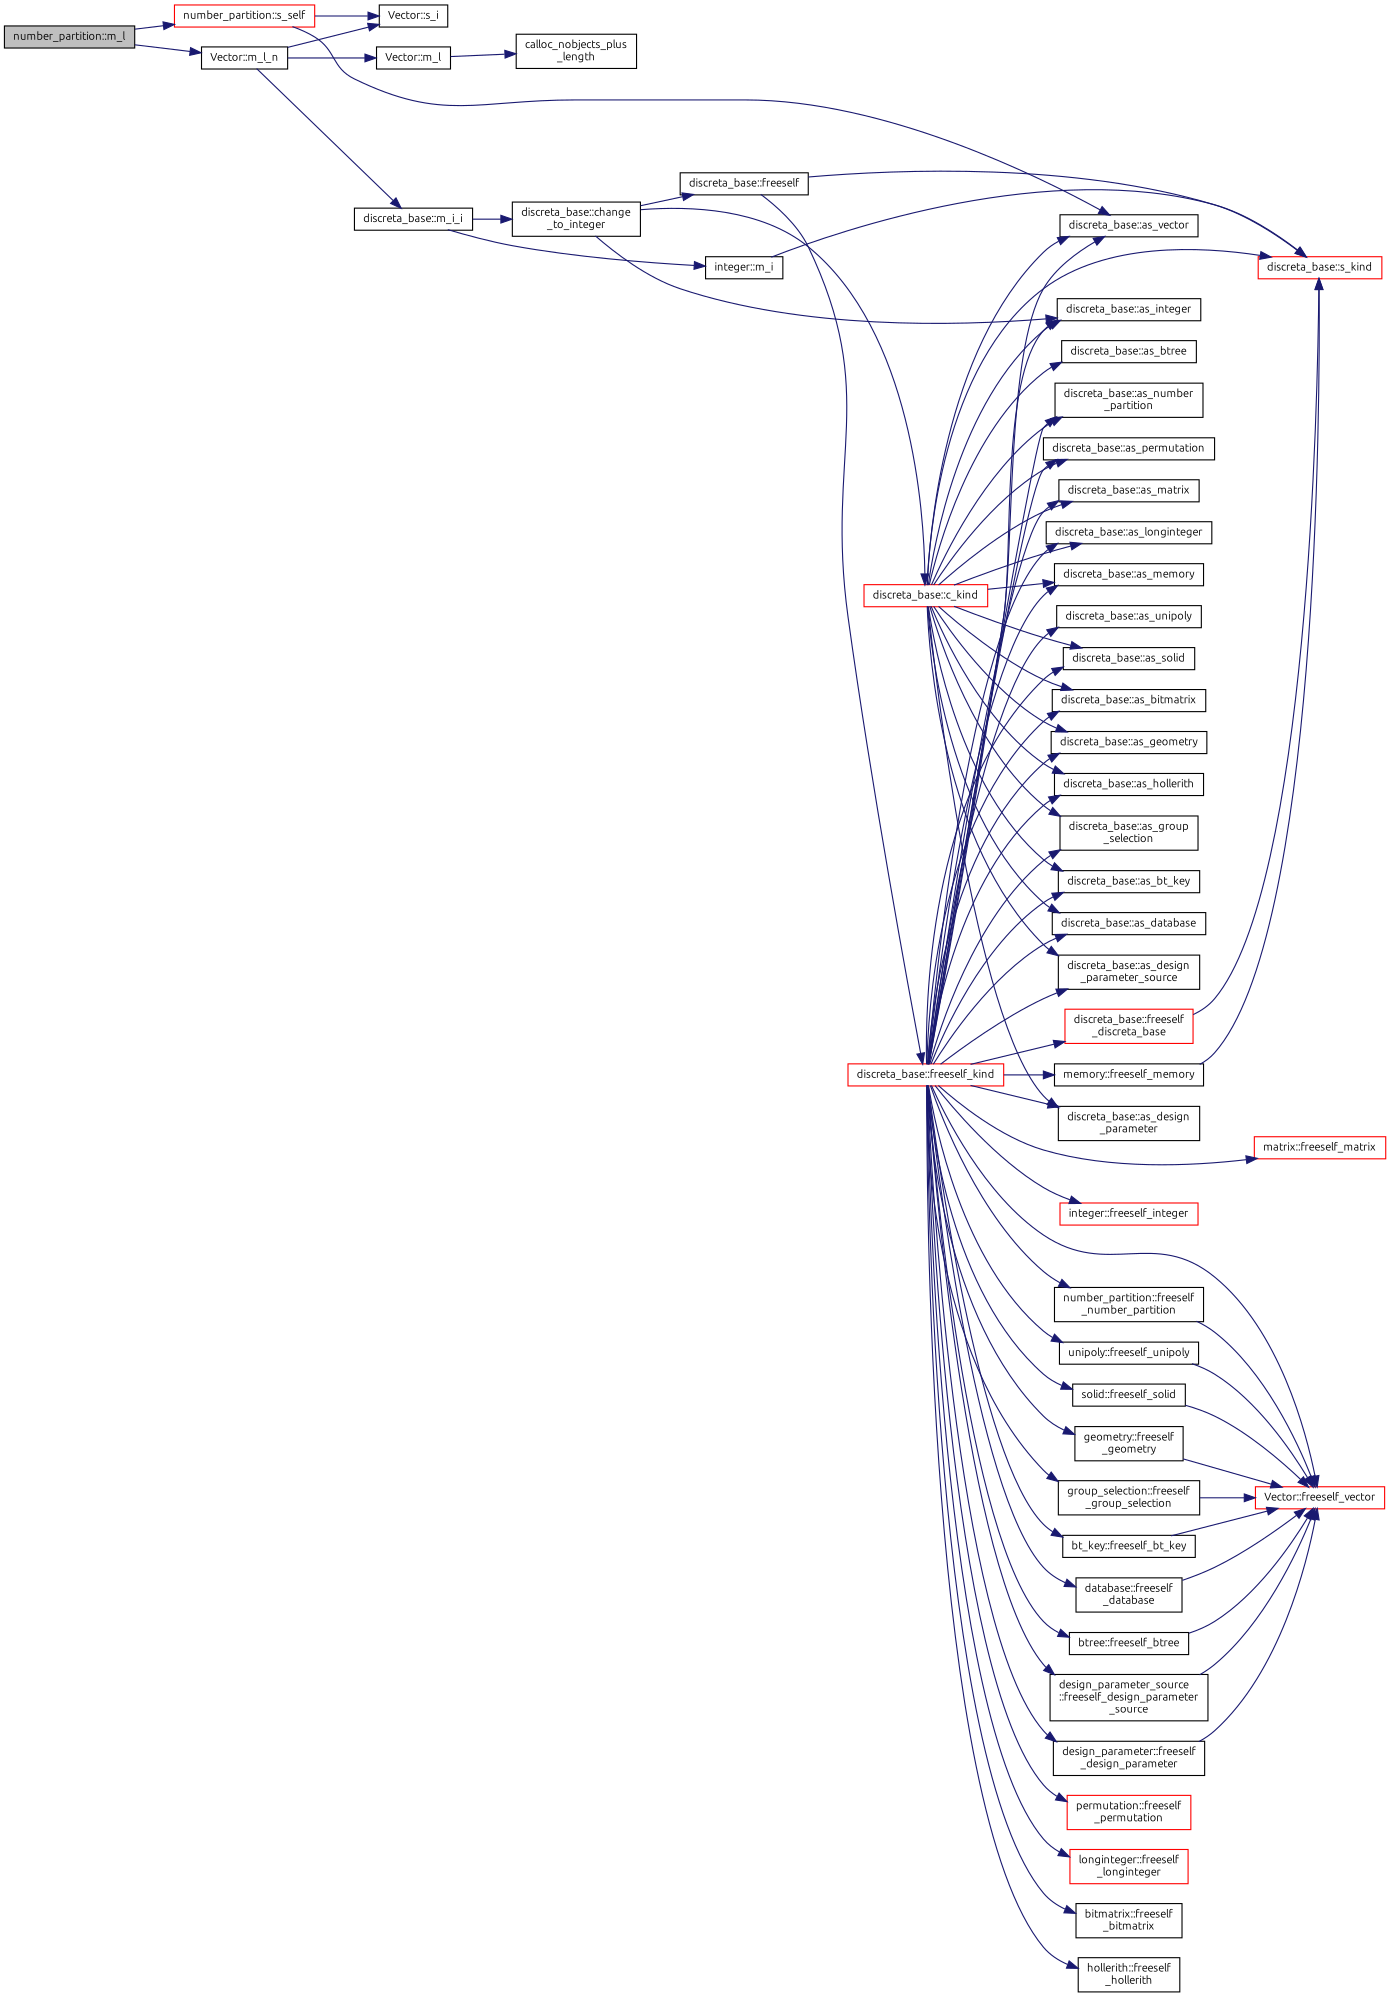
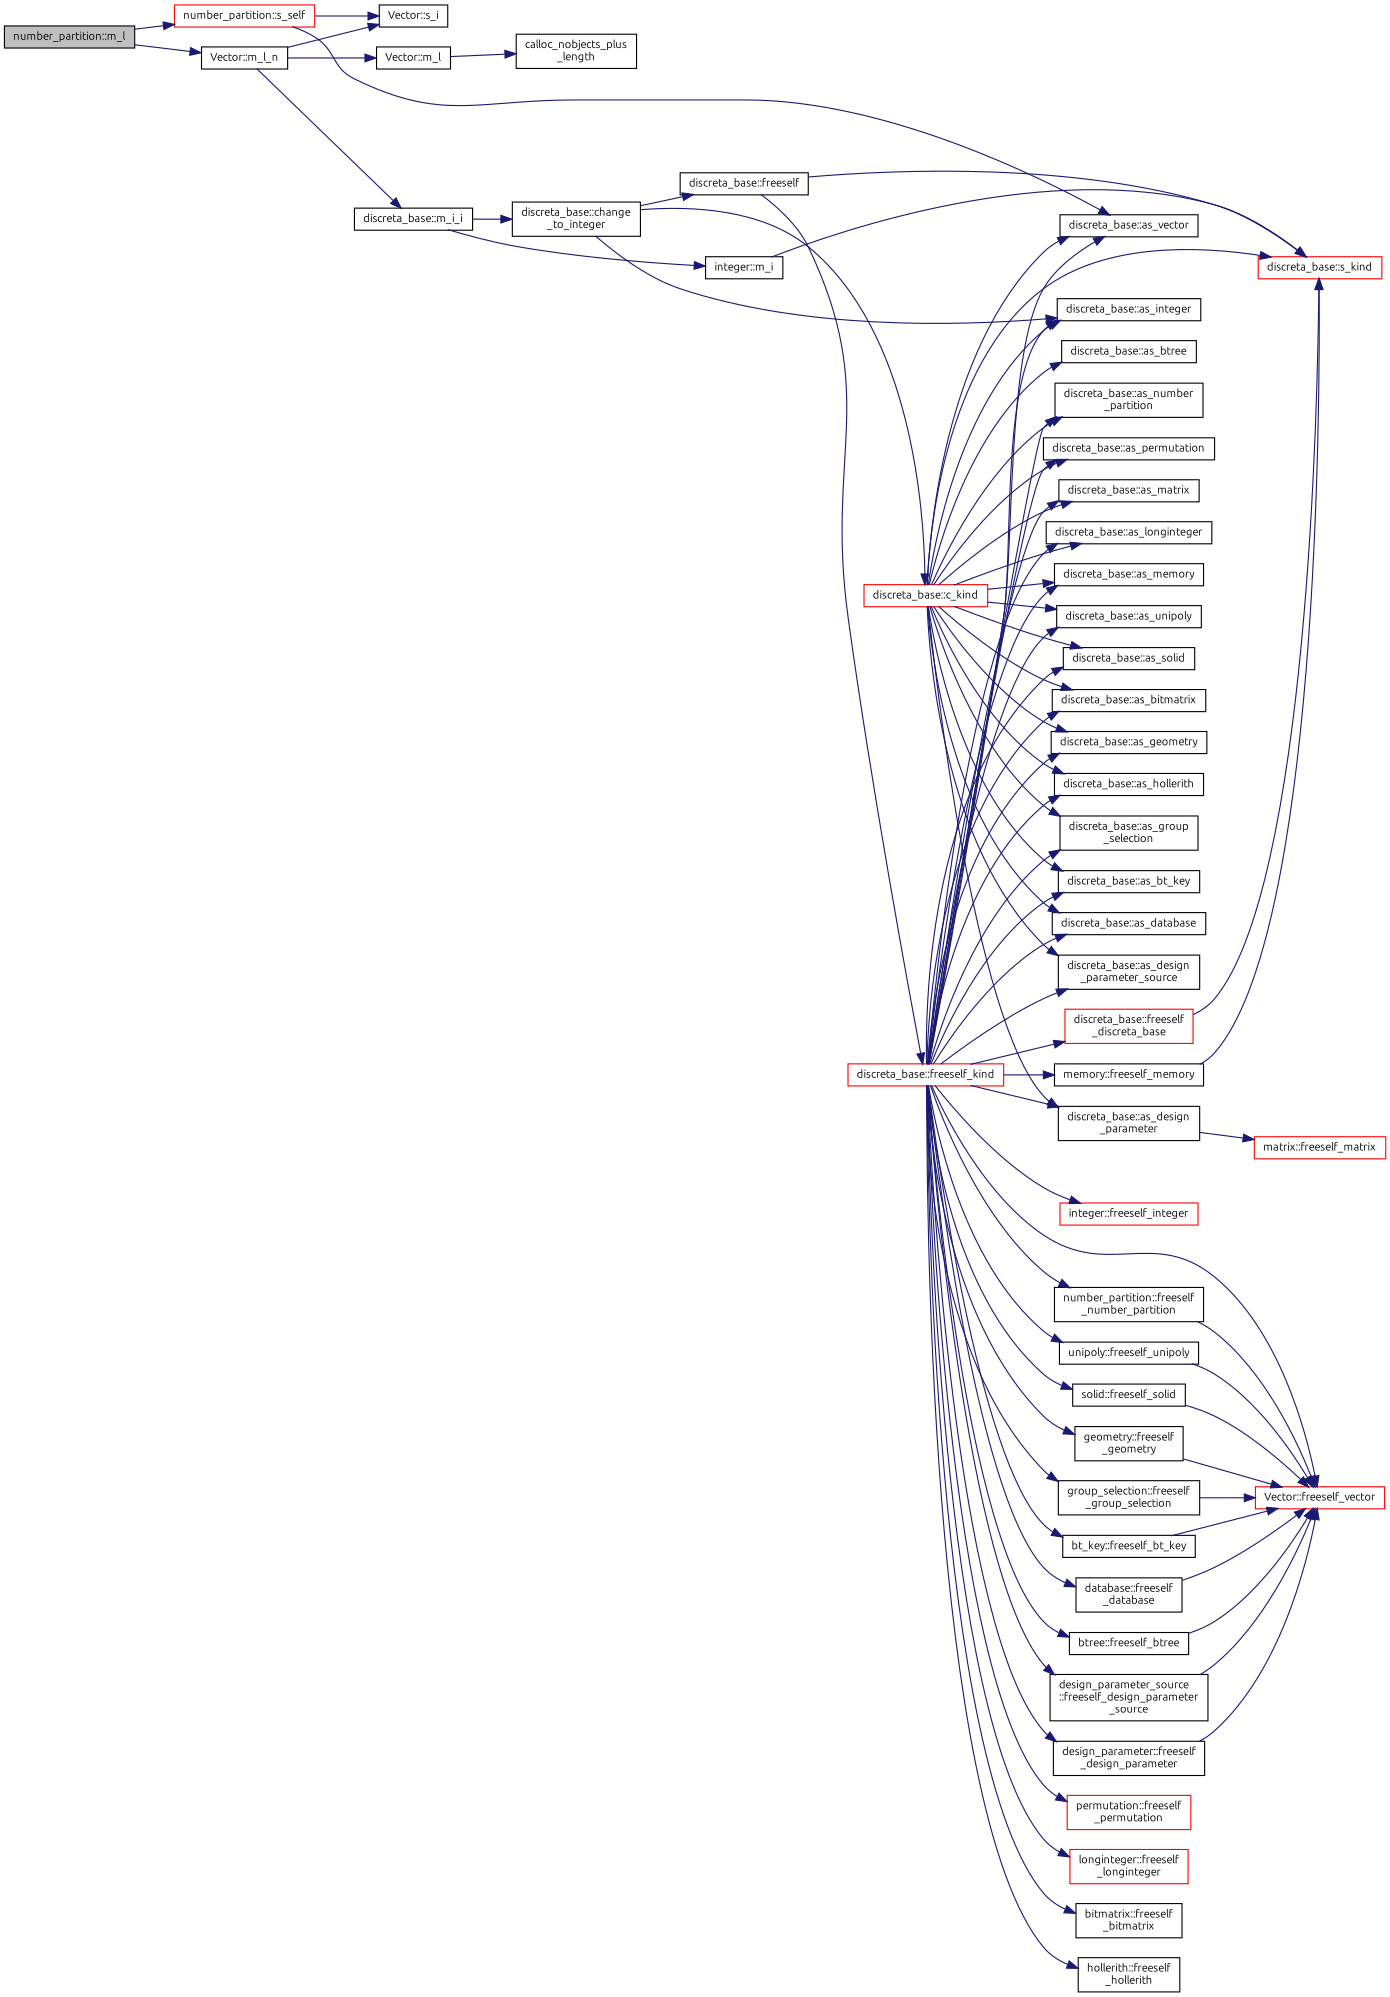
none -> (1021, 606)
(1083, 1159) -> (1221, 1135)
